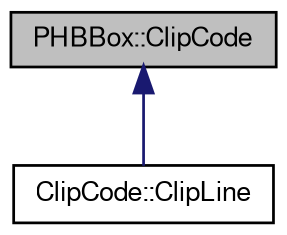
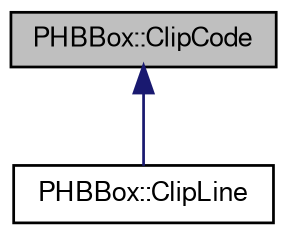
(144, 194) -> (144, 194)
